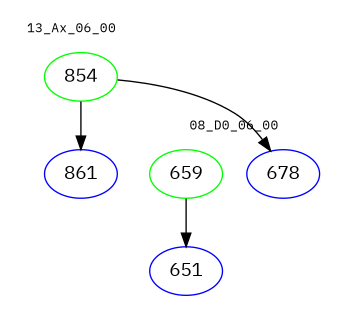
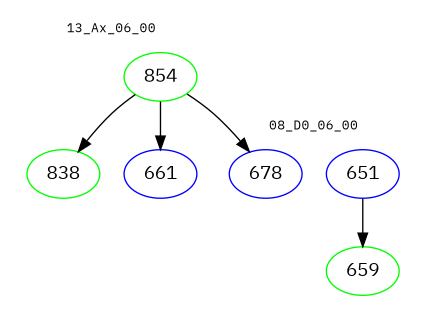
none -> (63, 174)
(81, 174) -> (160, 174)
(186, 216) -> (363, 216)
